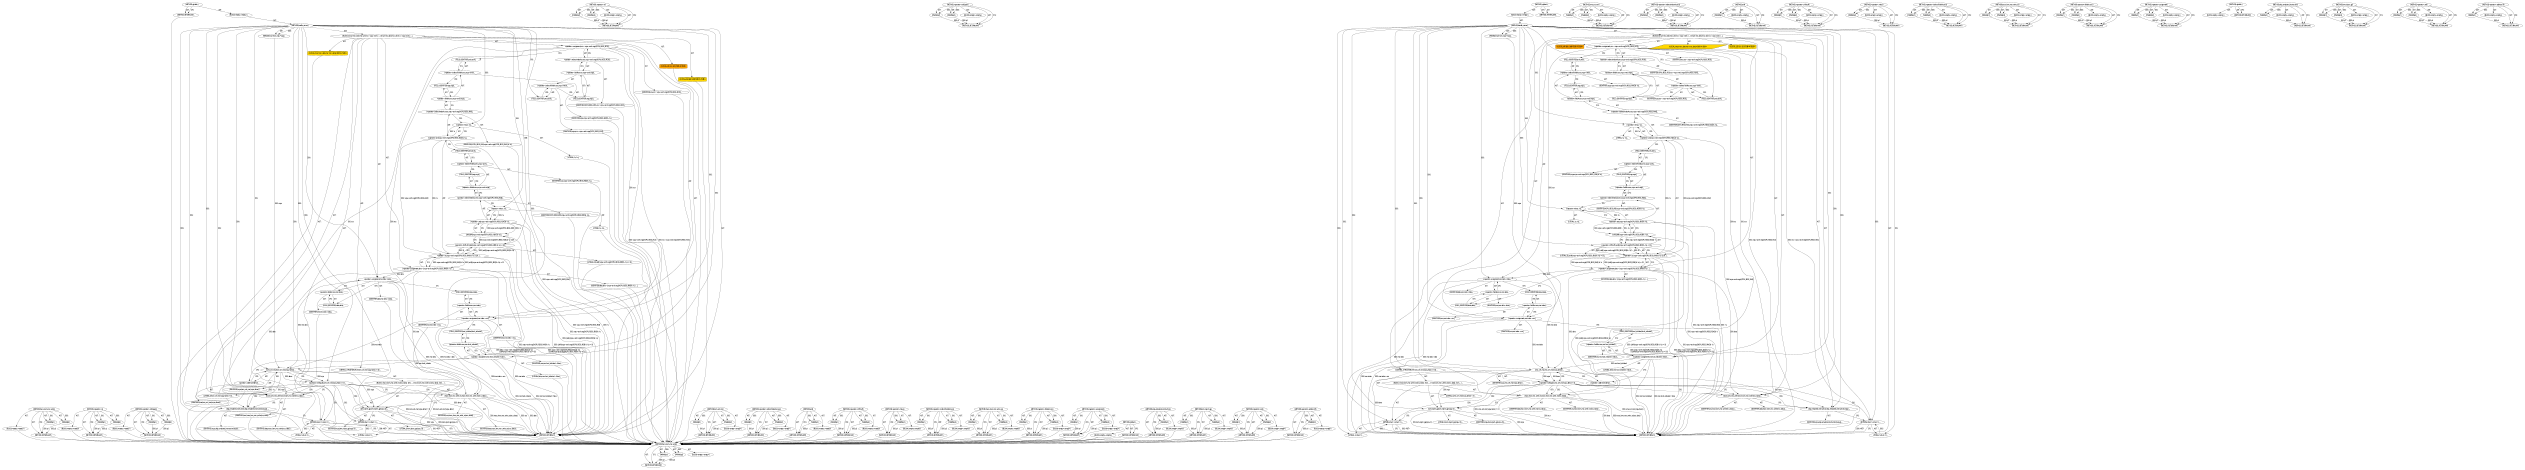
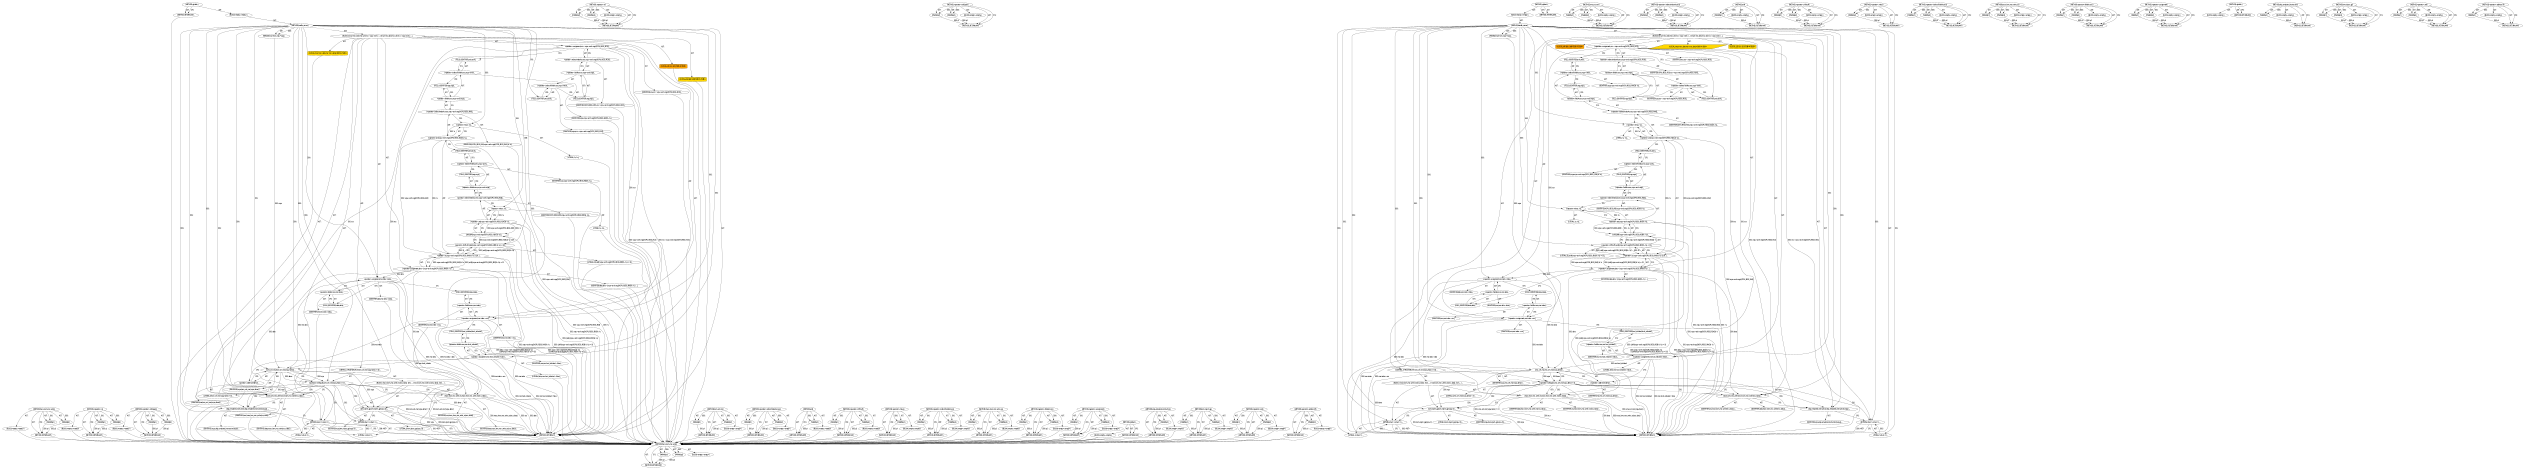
none -> (344, 376)
(1391, 388) -> (1493, 386)
(272, 390) -> (272, 390)
none -> (1604, 396)
